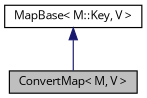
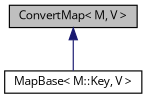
(73, 55) -> (73, 55)
